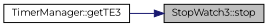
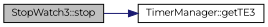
(142, 13) -> (116, 13)
